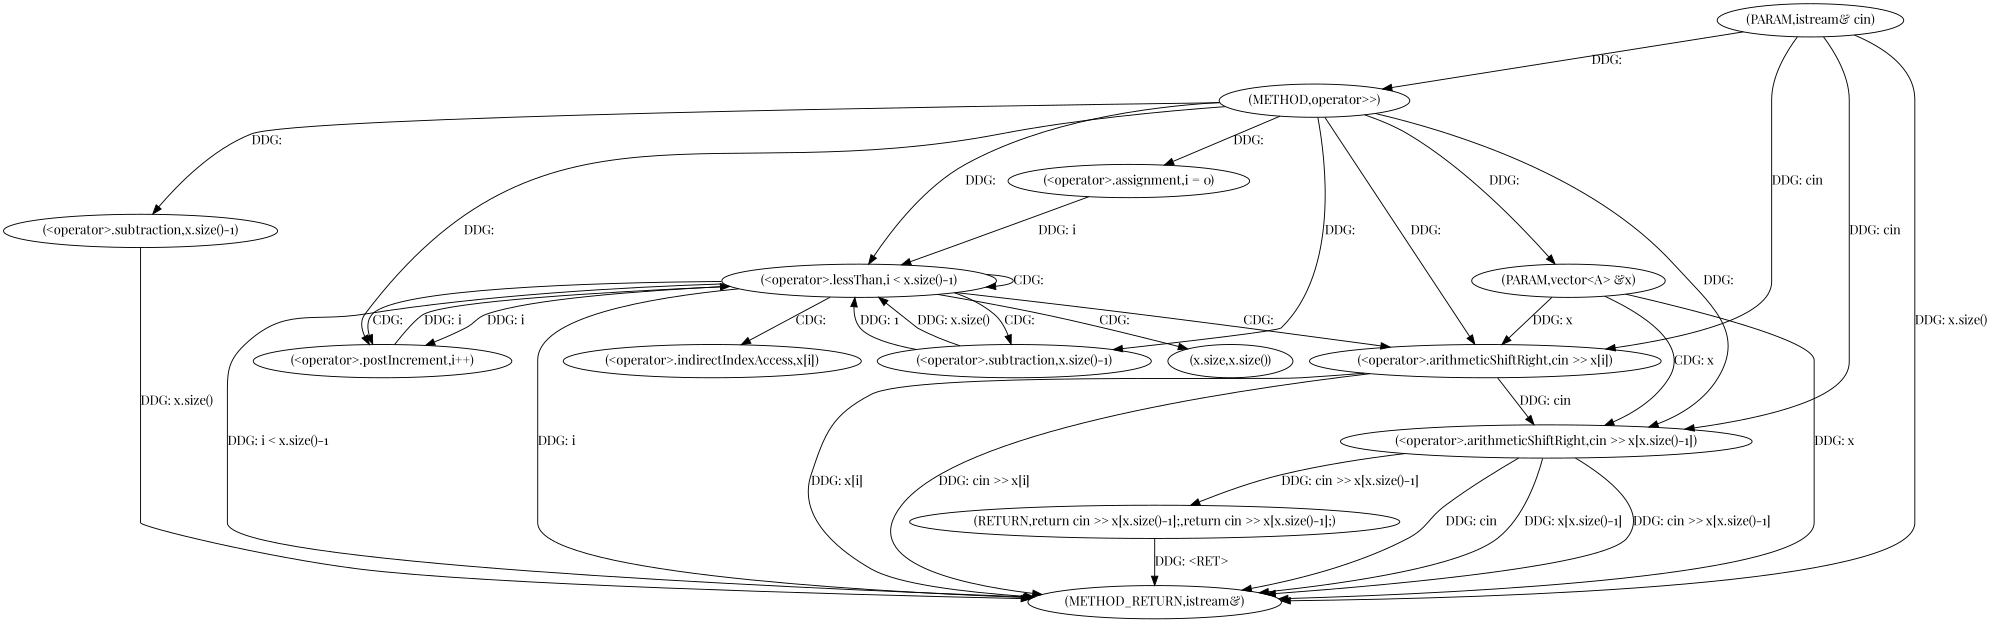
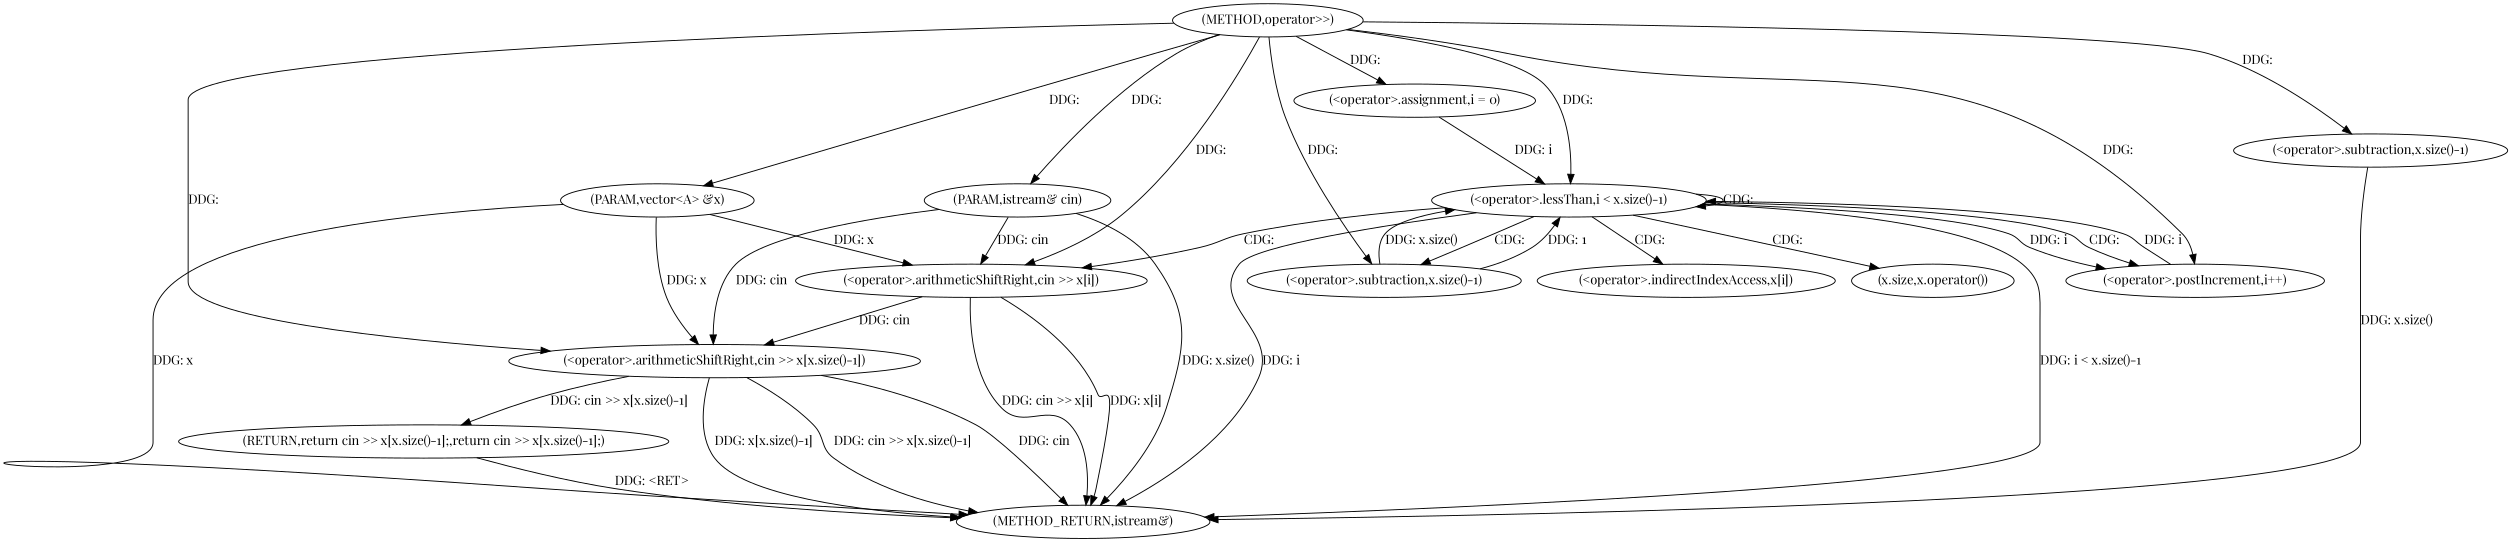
(1568, 60) -> (1120, 95)
(1230, 361) -> (1933, 281)
(1694, 361) -> (687, 281)
